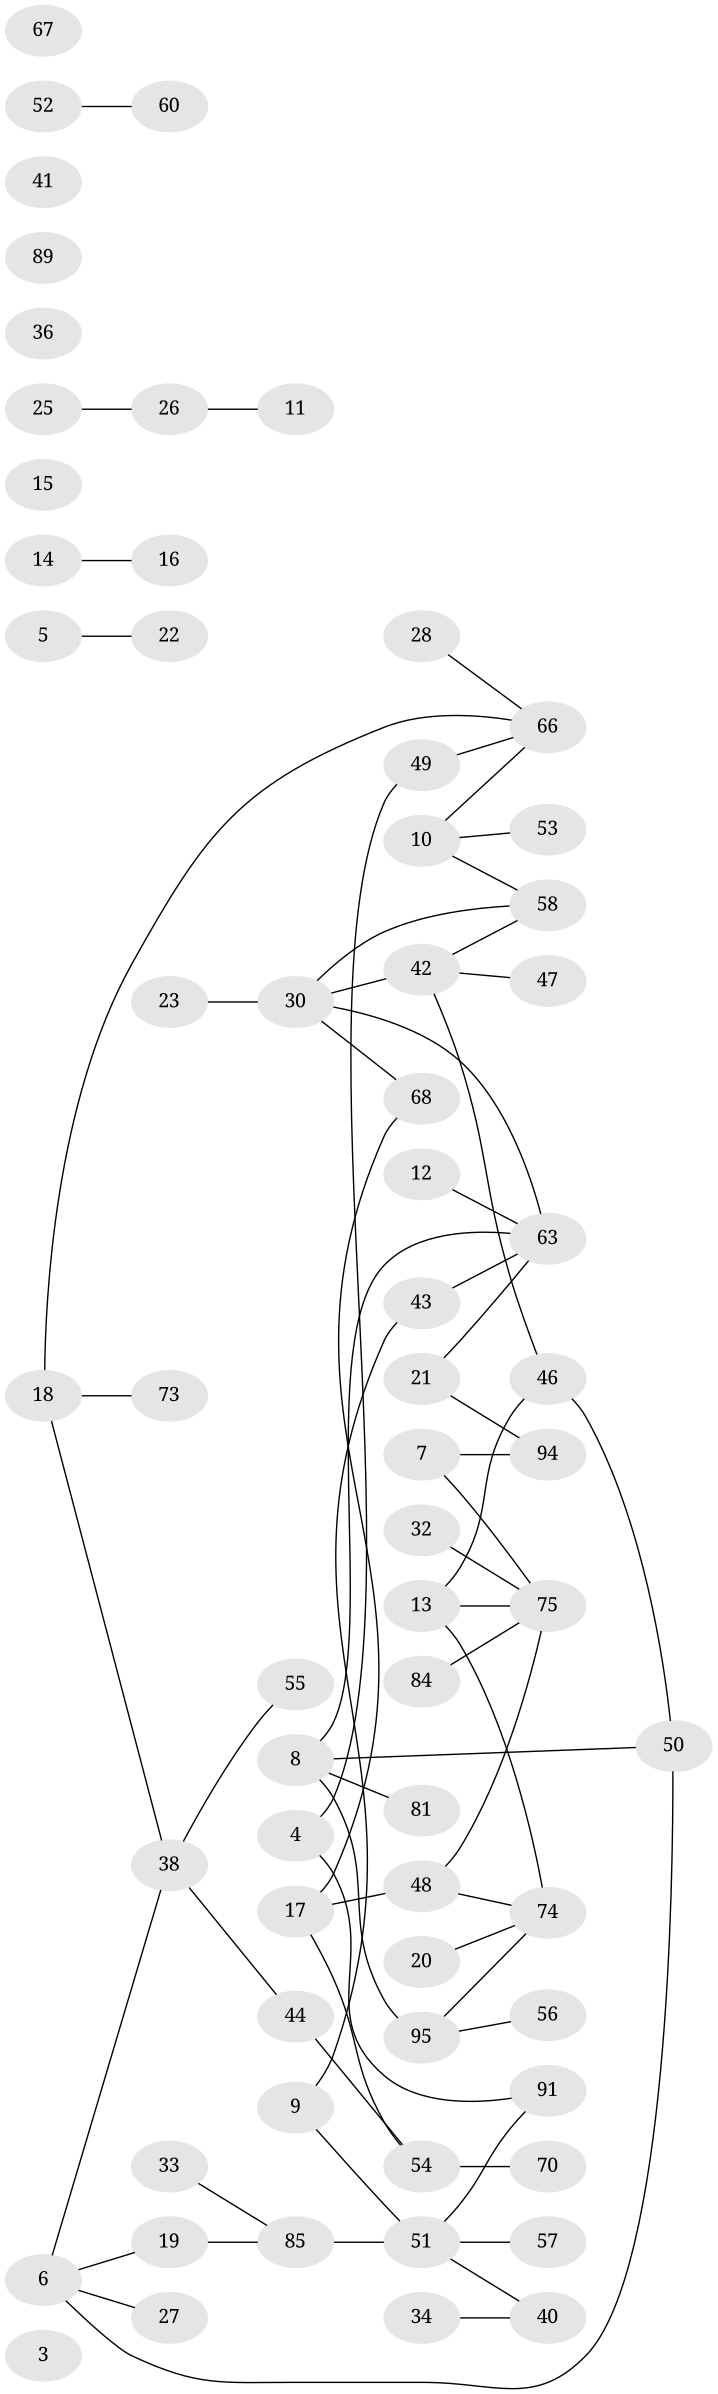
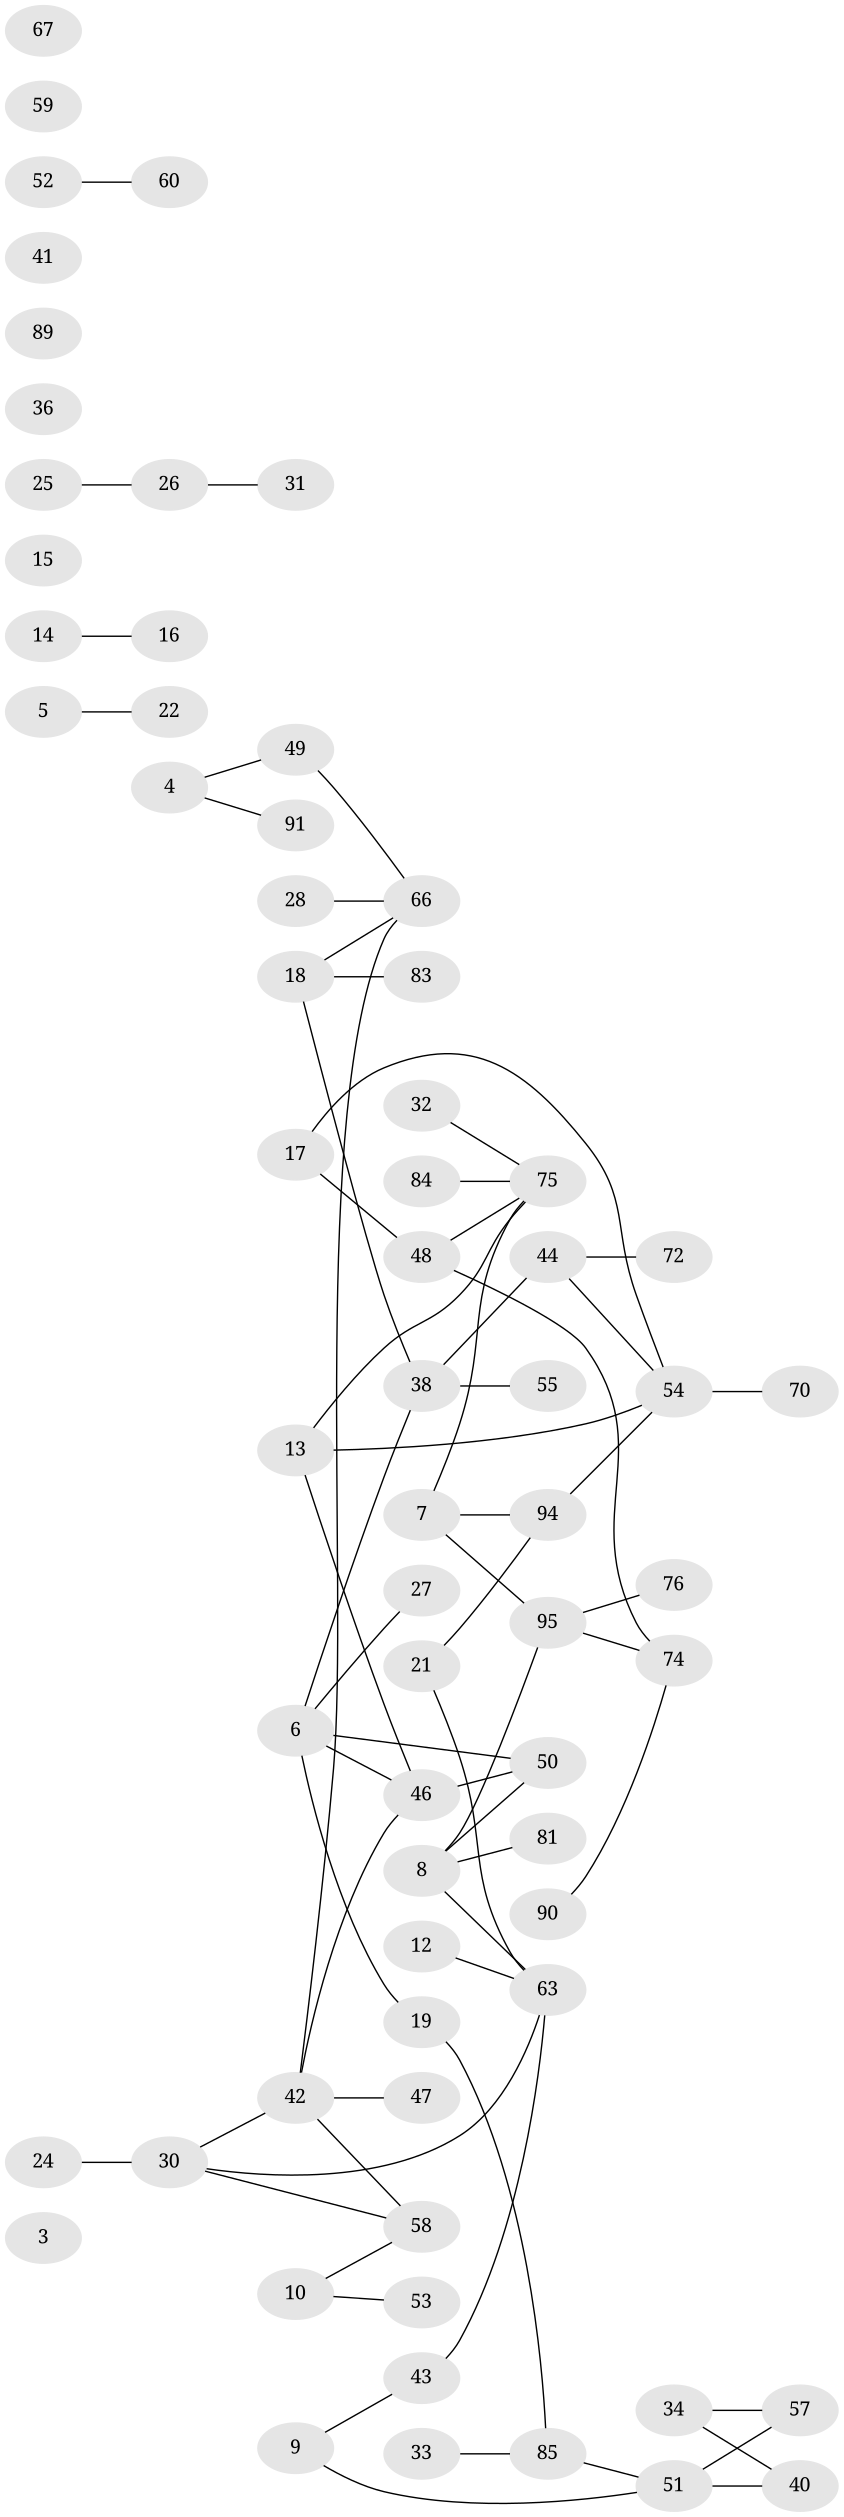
none -> (43, 107)
(296, 409) -> (296, 485)
(485, 784) -> (337, 1493)
(170, 1002) -> (43, 2162)
(422, 1099) -> none
none -> (674, 1257)
(170, 1396) -> (422, 977)
none -> (609, 1455)
none -> (485, 1569)
none -> (359, 1763)
(512, 1765) -> (490, 1440)
(422, 1962) -> (548, 1914)
(548, 2015) -> (674, 1585)
(480, 2175) -> none
none -> (737, 2410)
